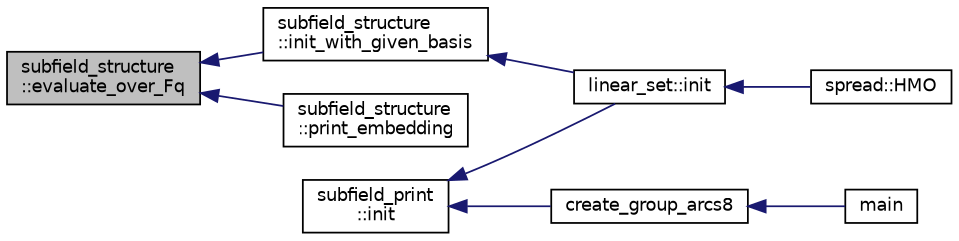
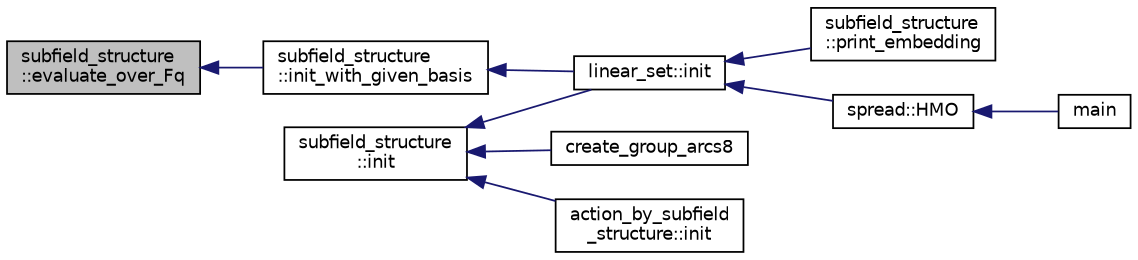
(251, 101) -> (777, 53)
(376, 206) -> (376, 154)
(806, 206) -> (1025, 111)
none -> (650, 226)
